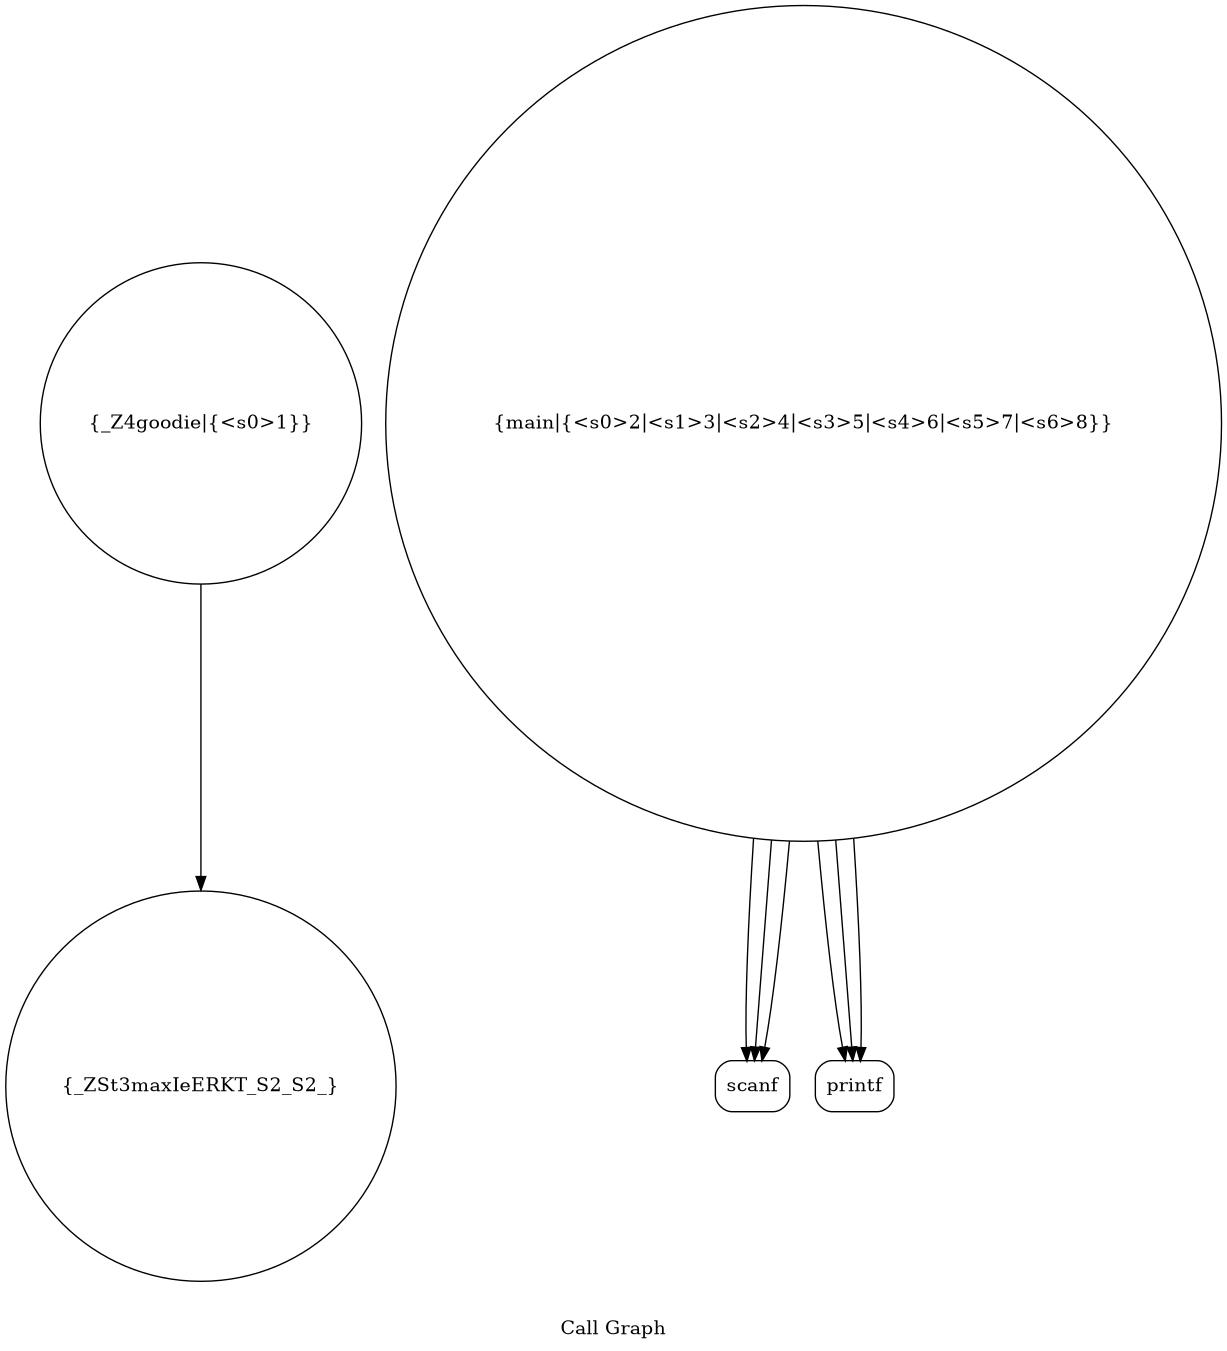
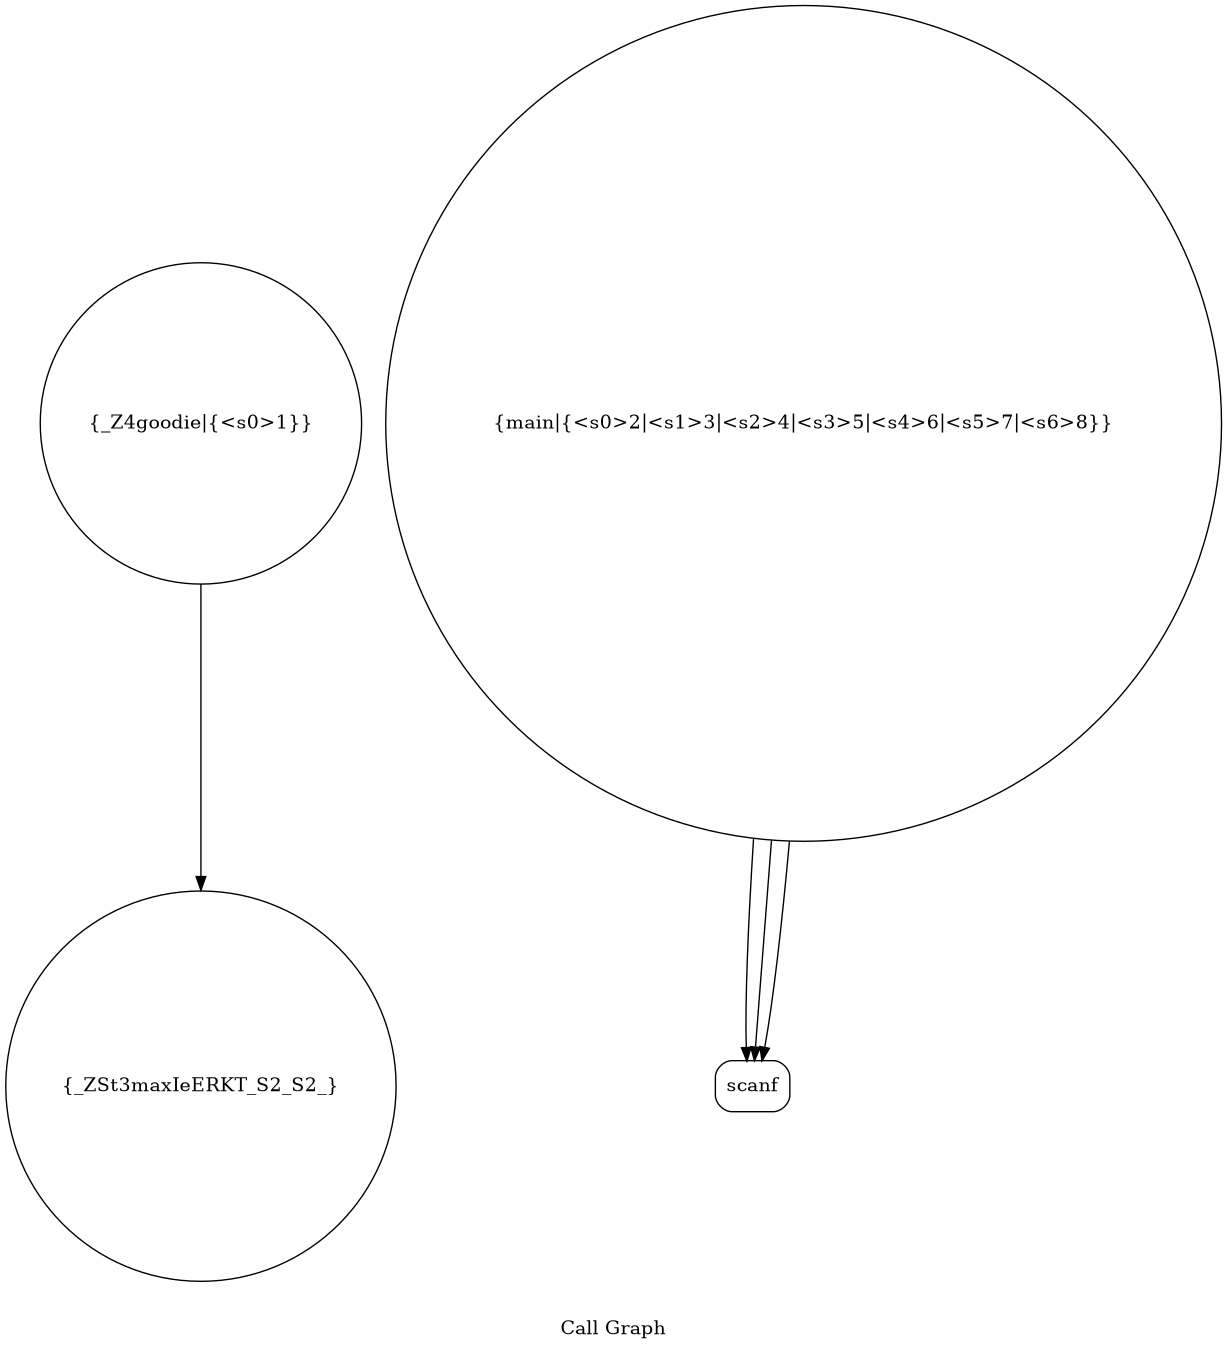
(855, 1086) -> none
